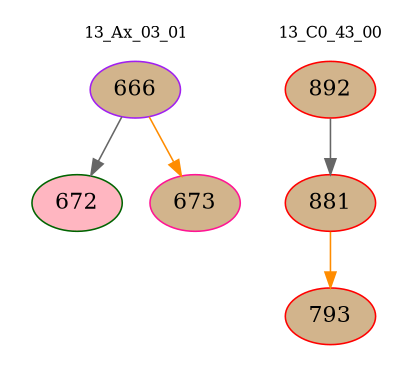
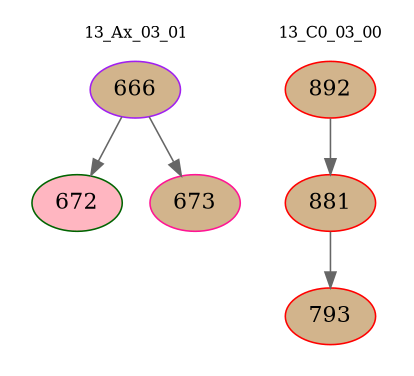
(330, 34) -> (330, 34)
(161, 139) -> (161, 139)
(330, 252) -> (330, 252)
